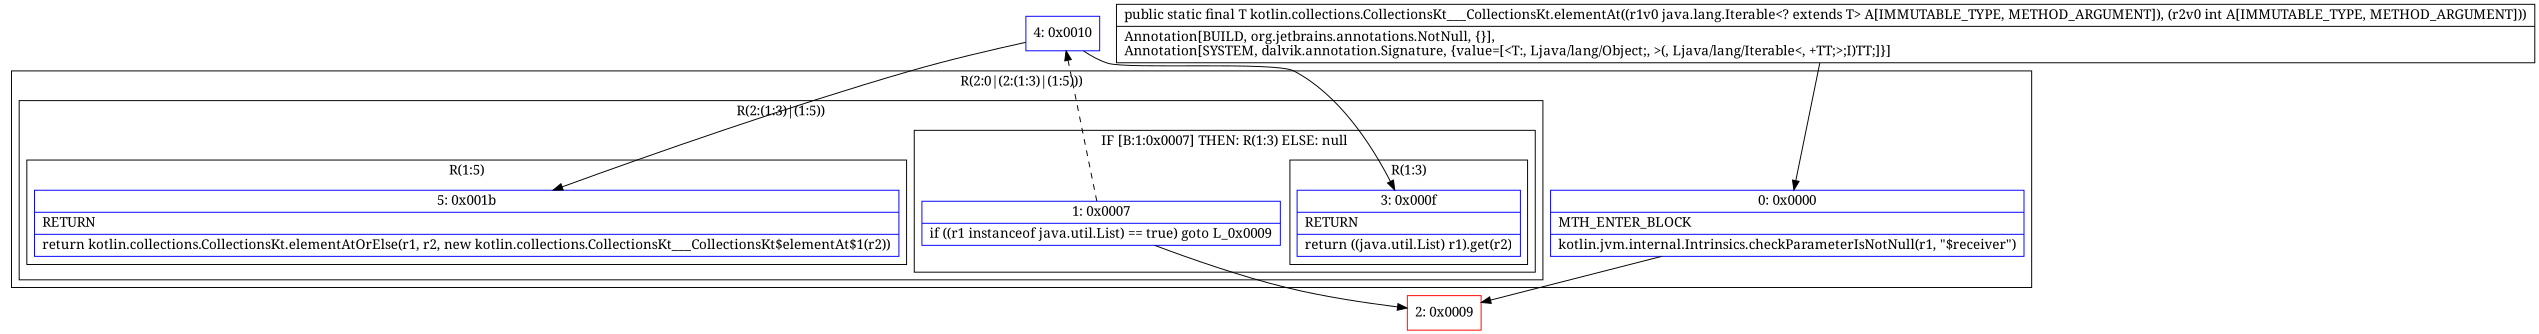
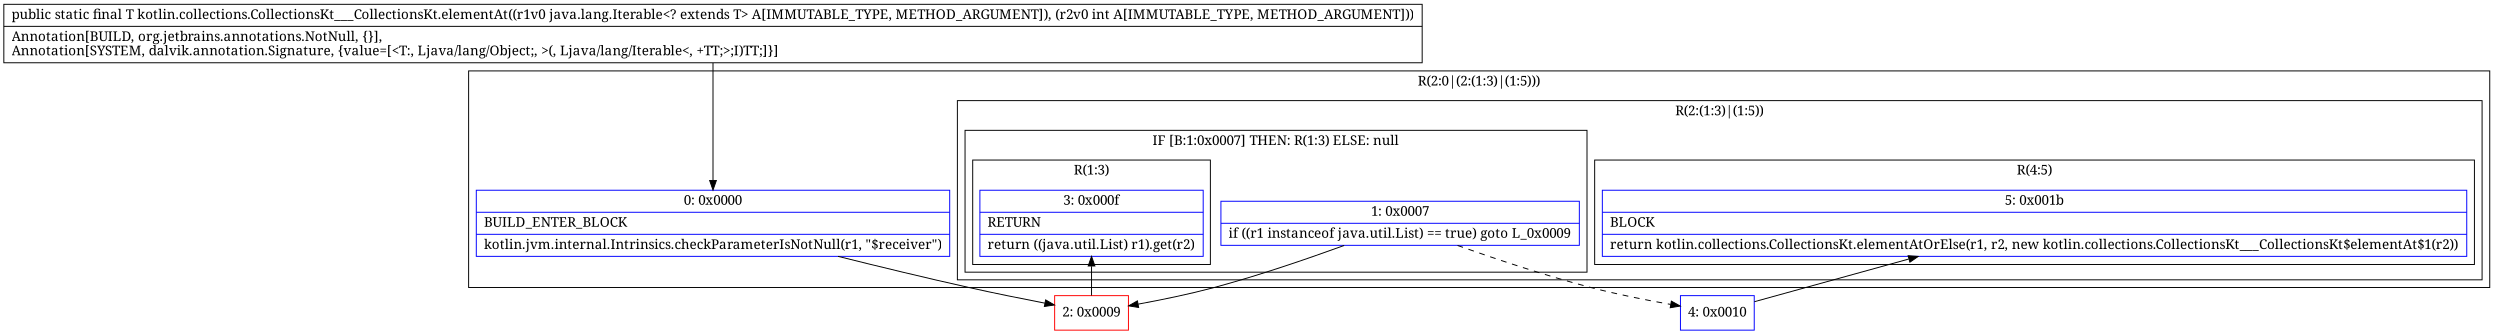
(1305, 78) -> (1092, 281)
(467, 171) -> (2035, 171)
(69, 223) -> (1633, 223)
(1625, 223) -> (556, 223)
